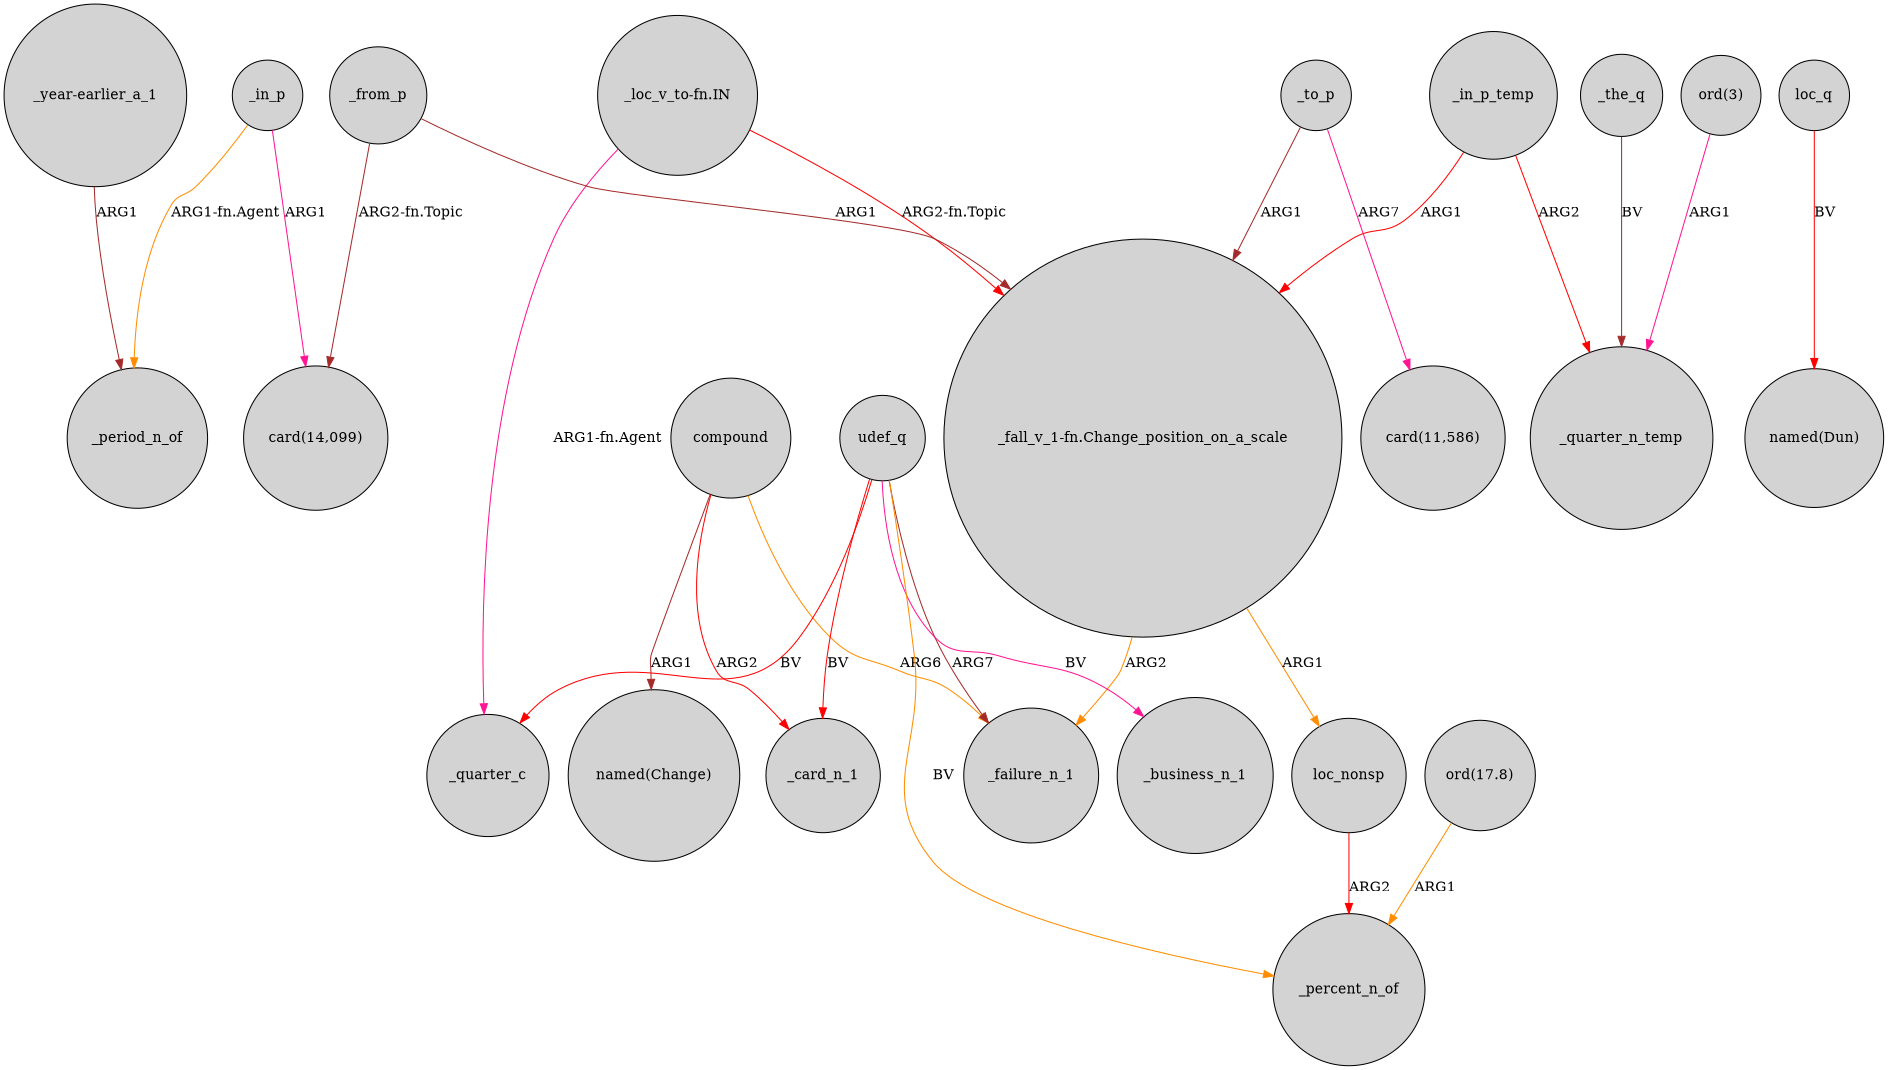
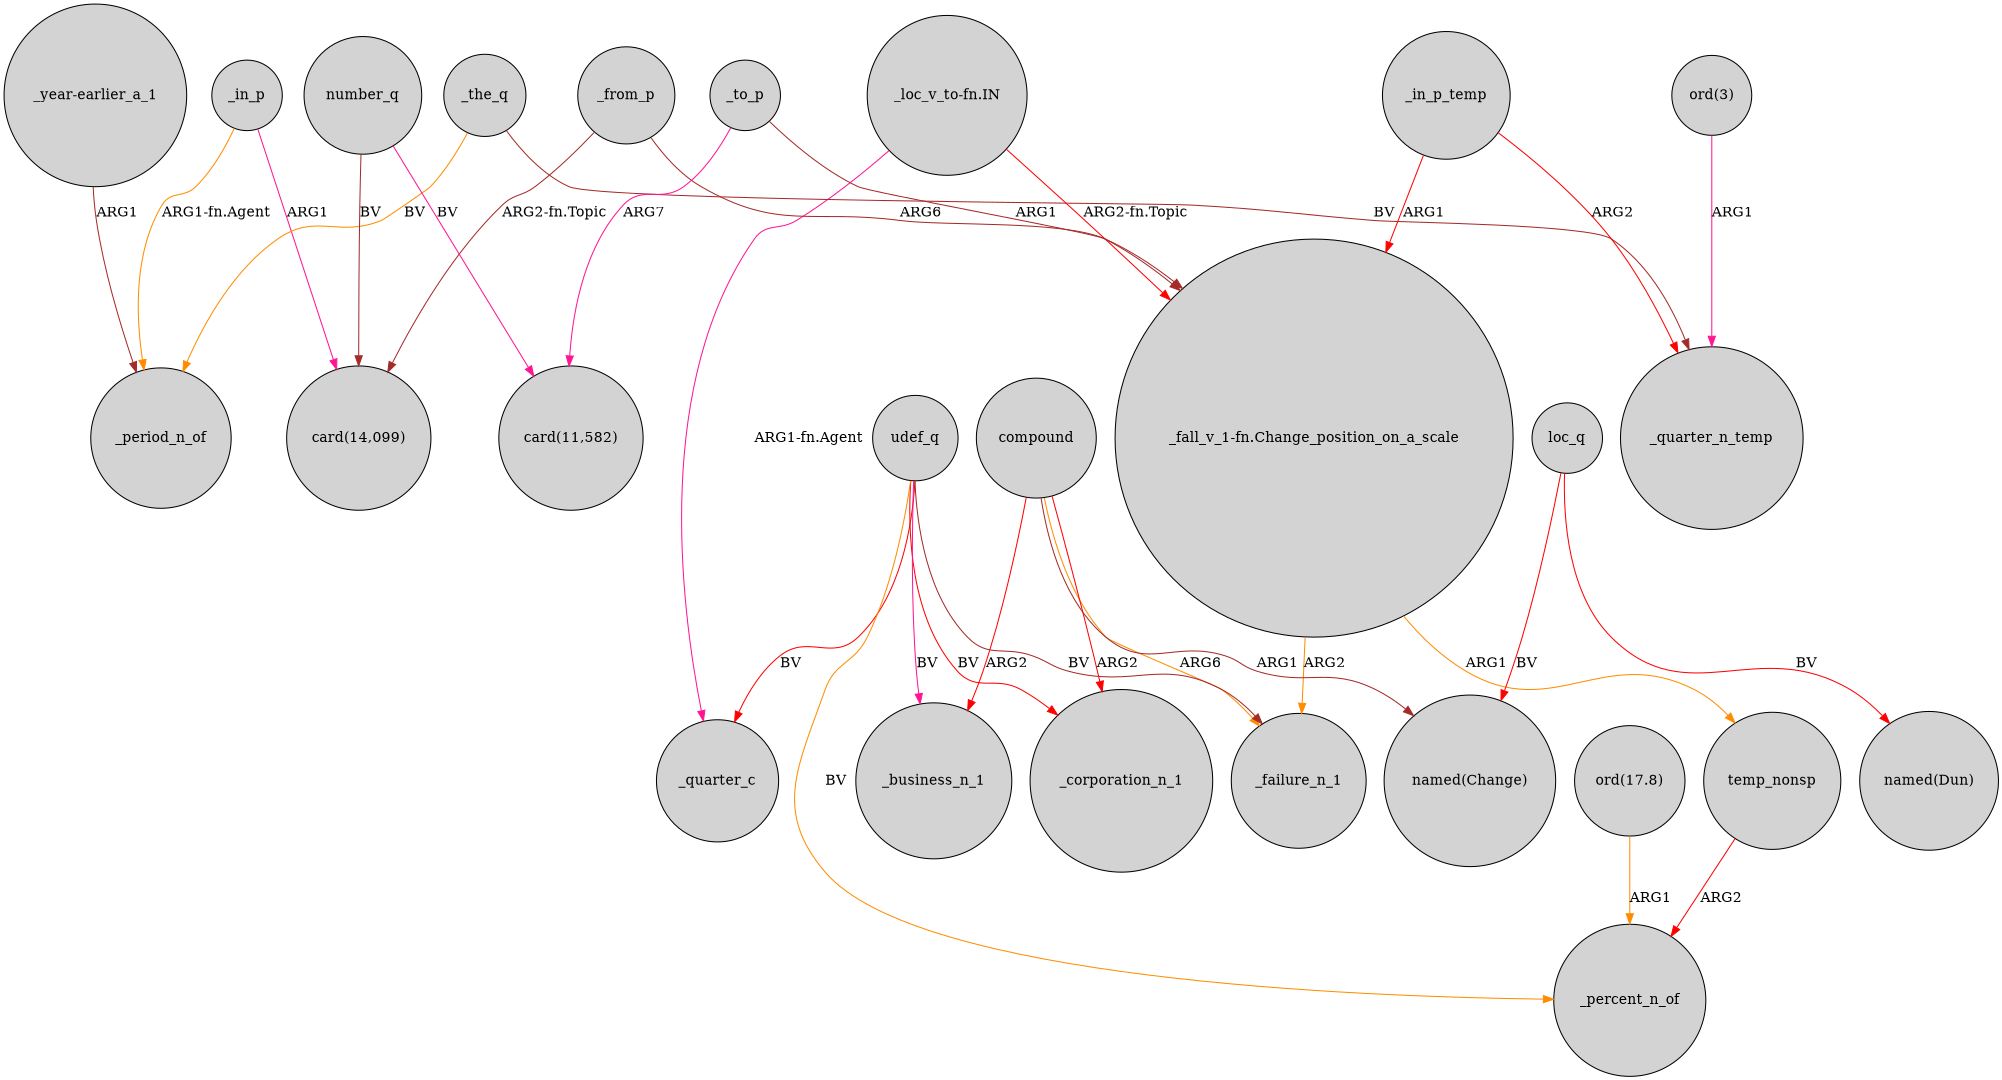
none -> (363, 95)
(856, 213) -> (921, 213)
none -> (314, 226)
(1433, 438) -> (571, 438)
none -> (1537, 583)
none -> (1004, 601)
(973, 663) -> (1079, 663)
(823, 775) -> (1121, 781)
(1349, 775) -> (1772, 781)
